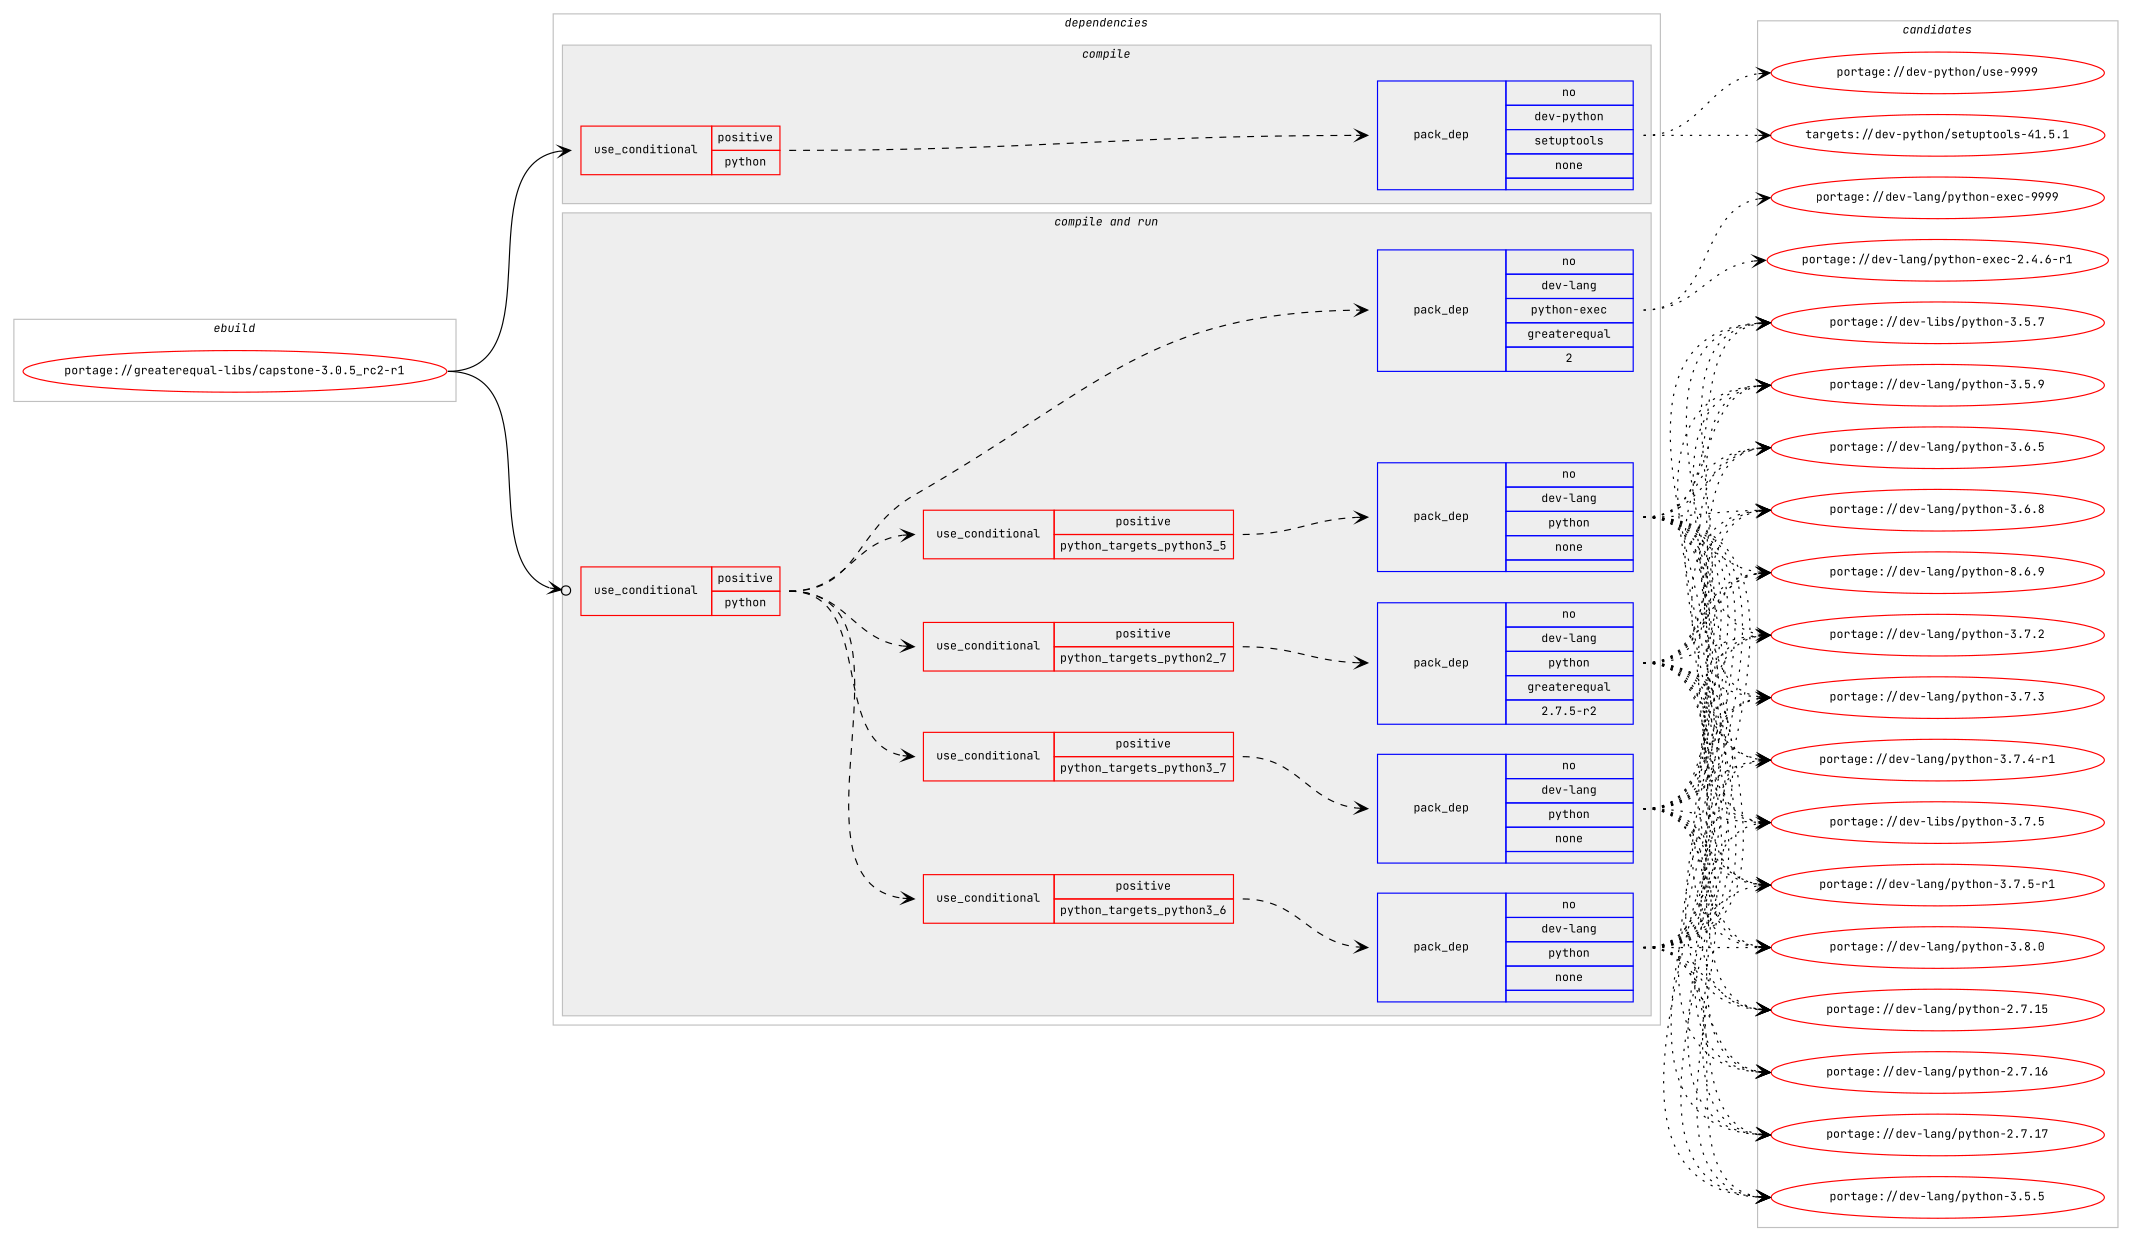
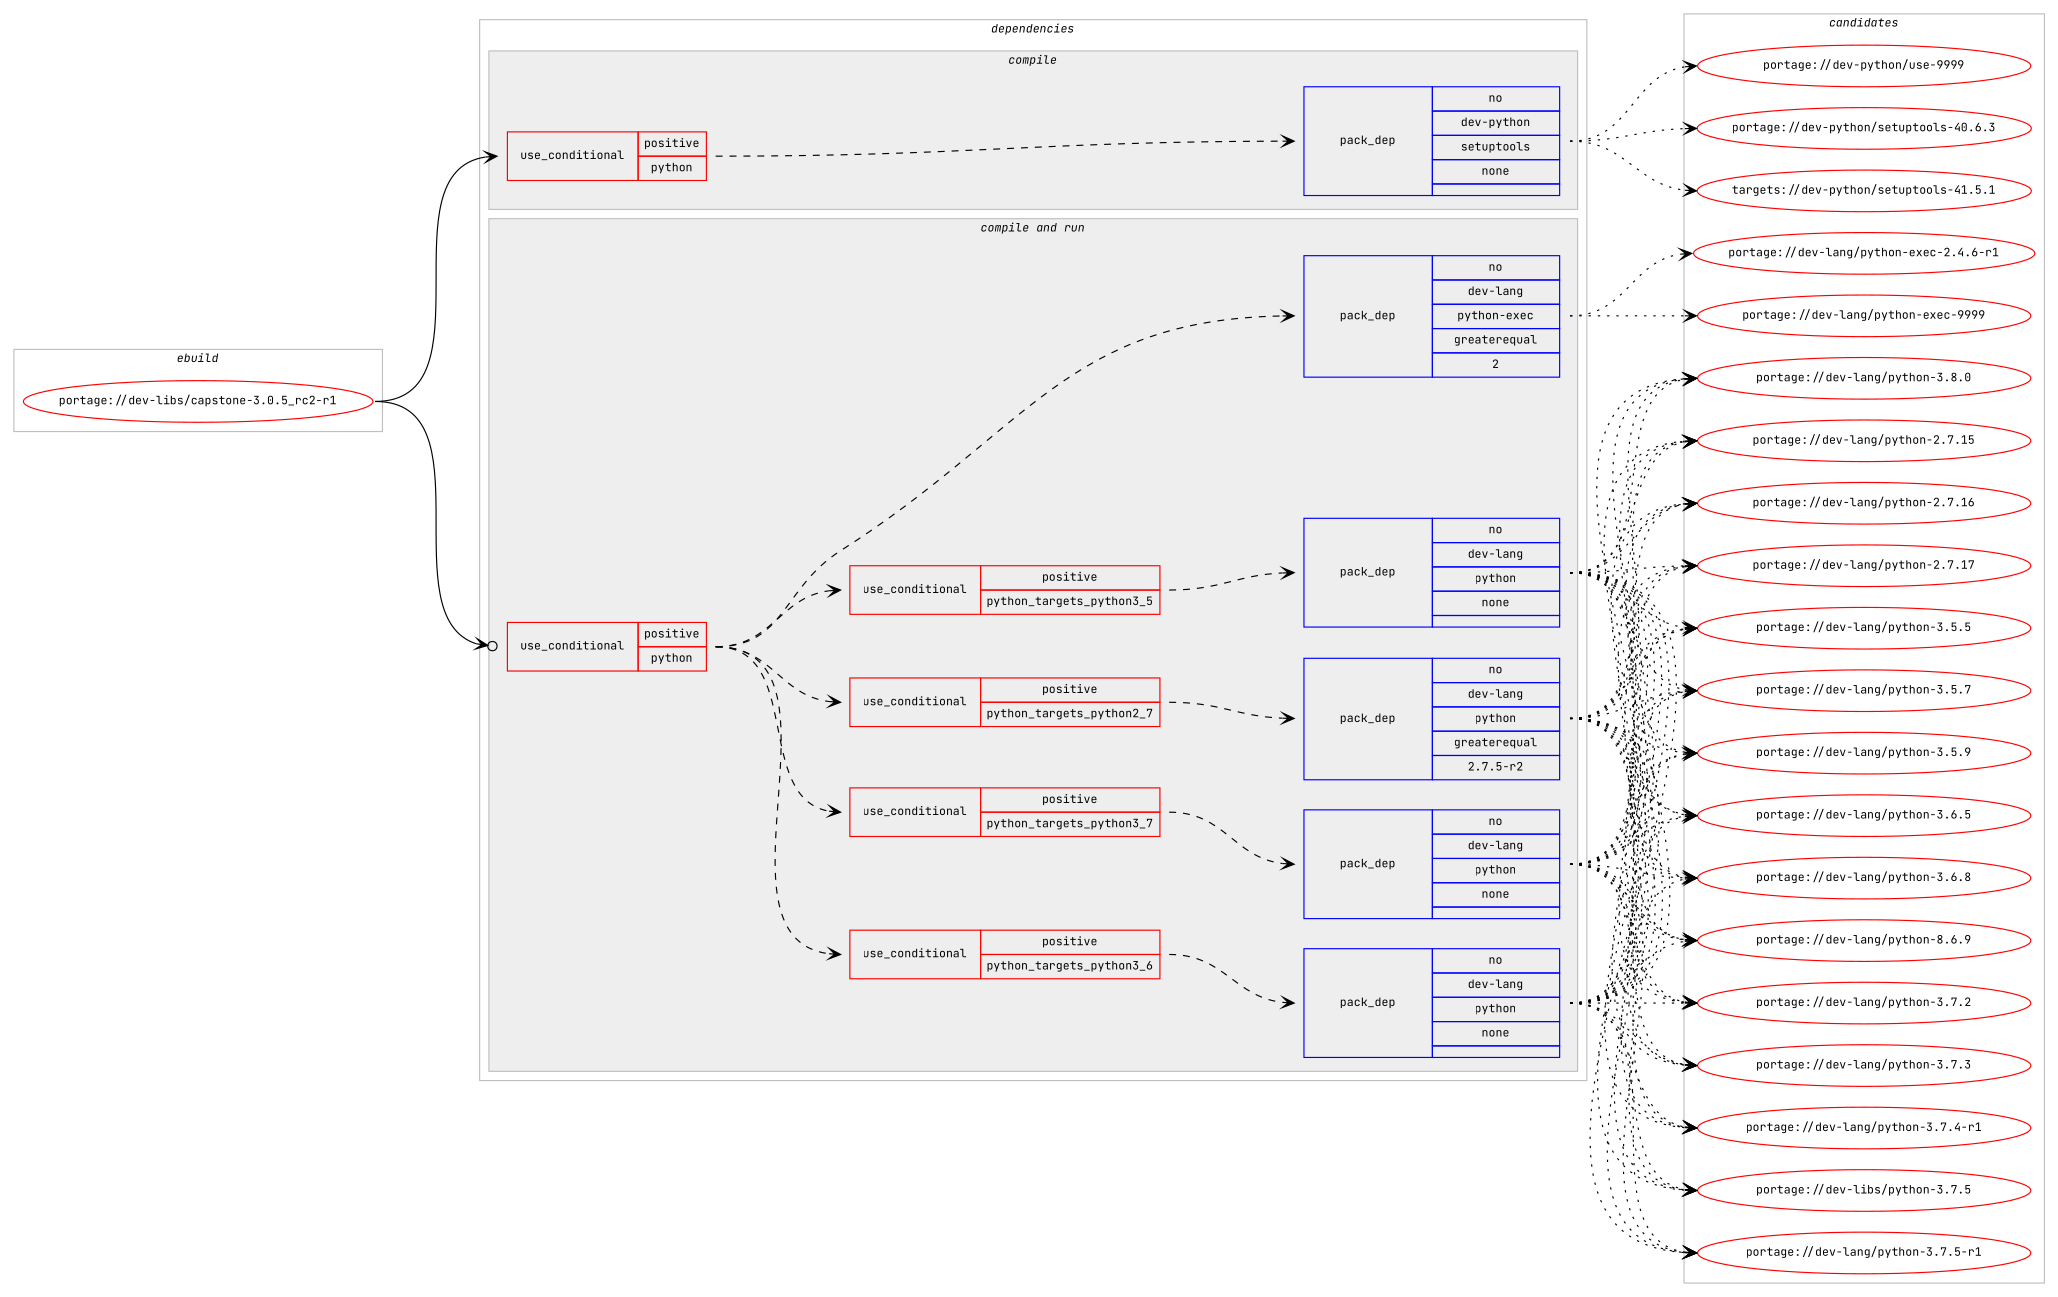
none -> (1864, 128)
(1938, 323) -> (1864, 691)
(235, 371) -> (198, 401)
